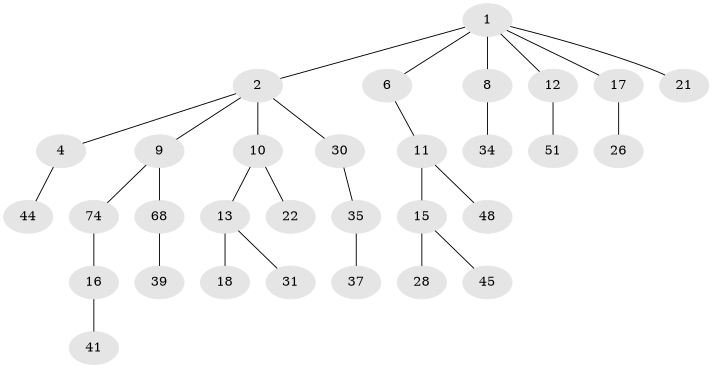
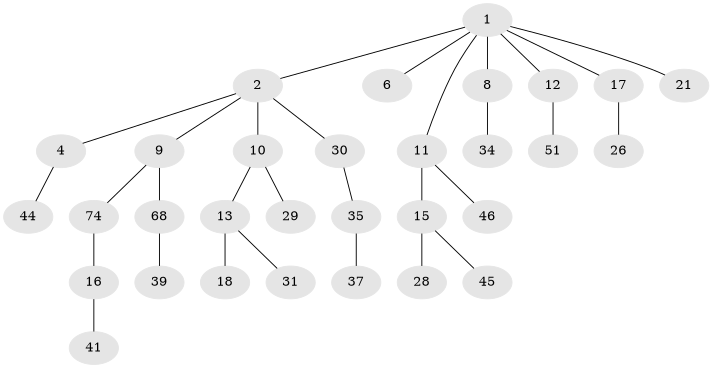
(405, 118) -> (448, 83)
(291, 217) -> (291, 217)
(487, 217) -> (487, 217)
